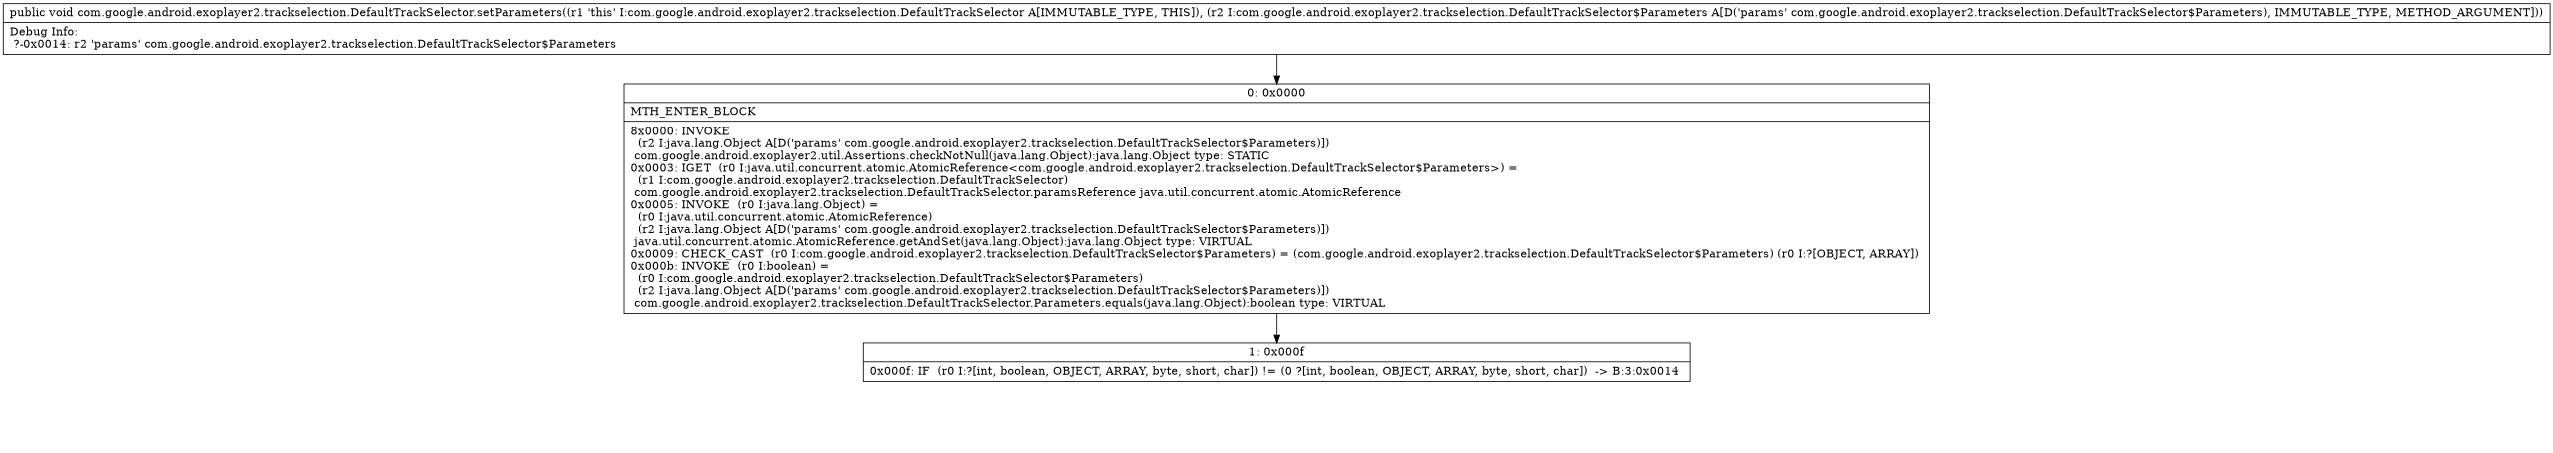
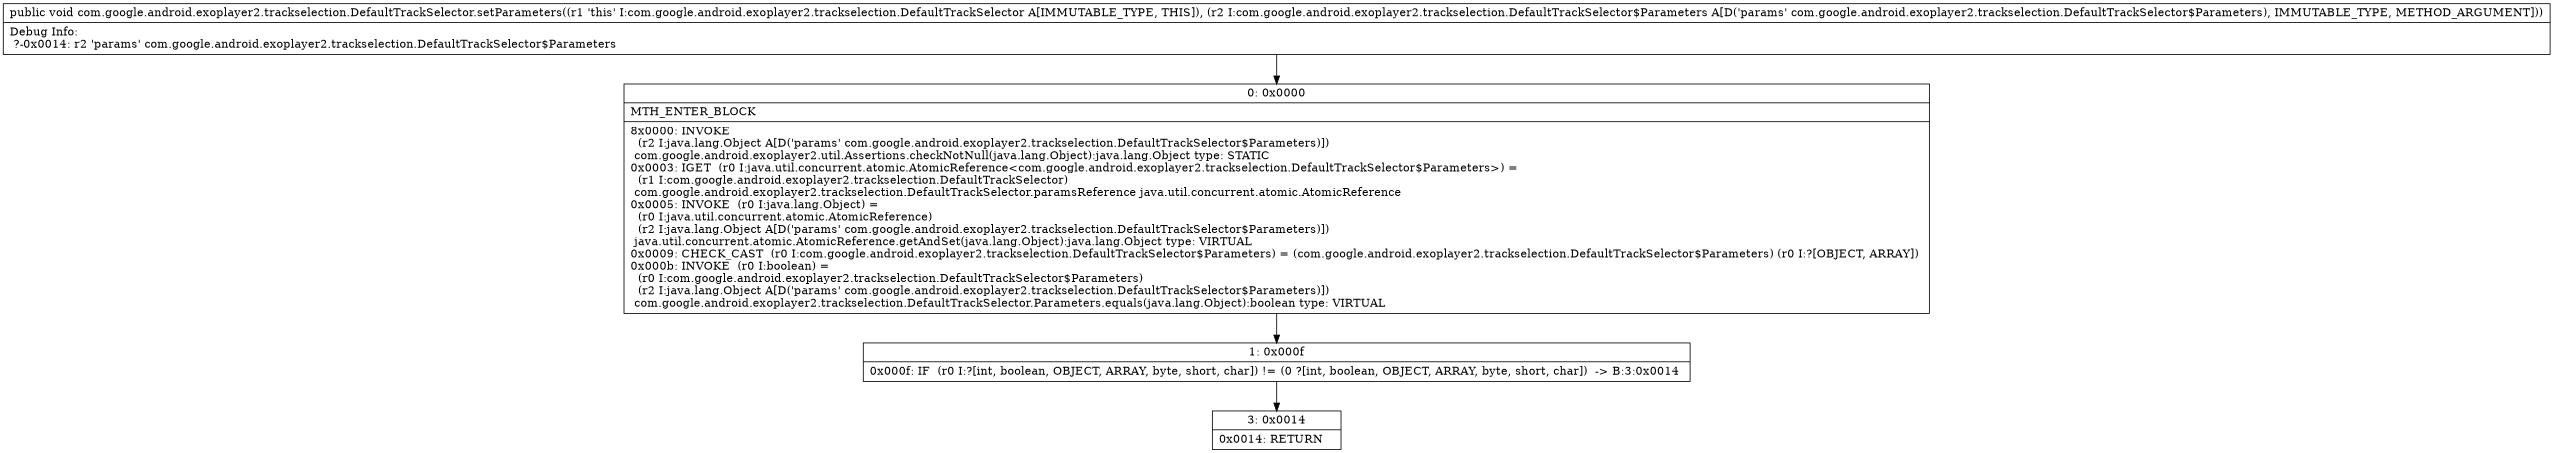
none -> (1277, 430)
